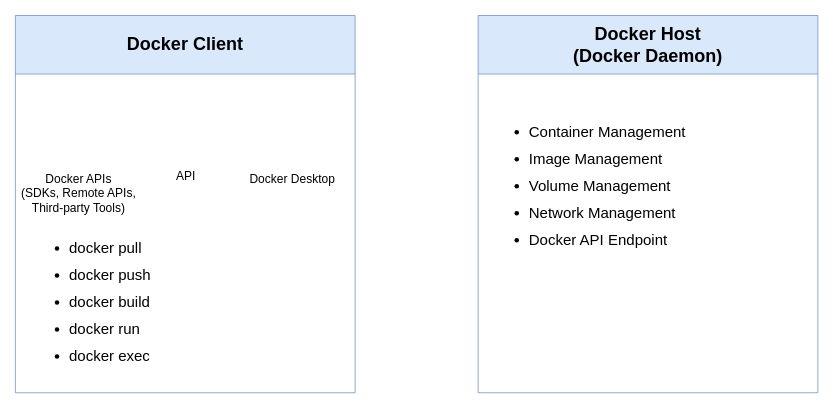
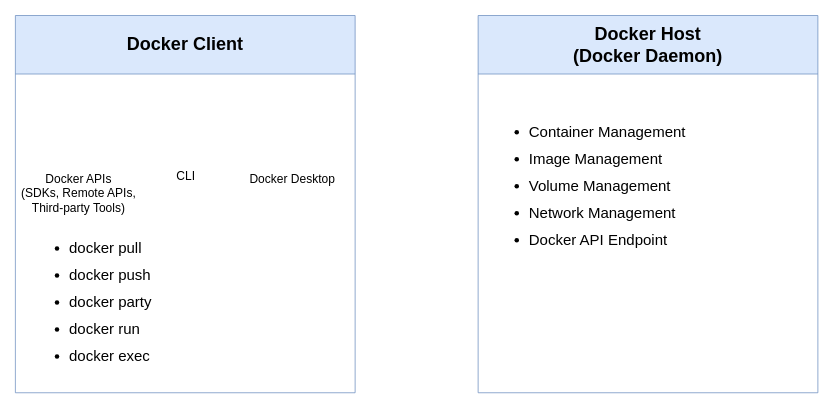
(186, 176) -> (186, 176)
(84, 301) -> (88, 301)
